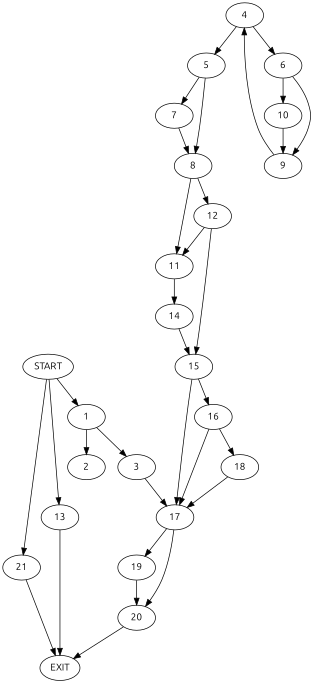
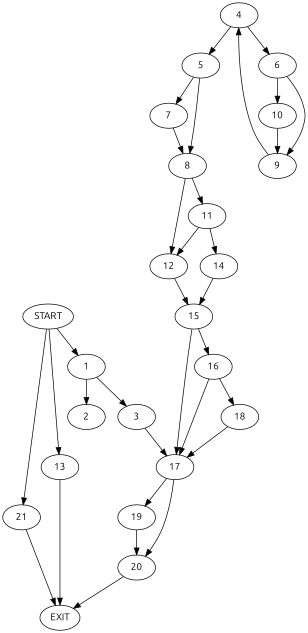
(196, 238) -> (190, 238)
